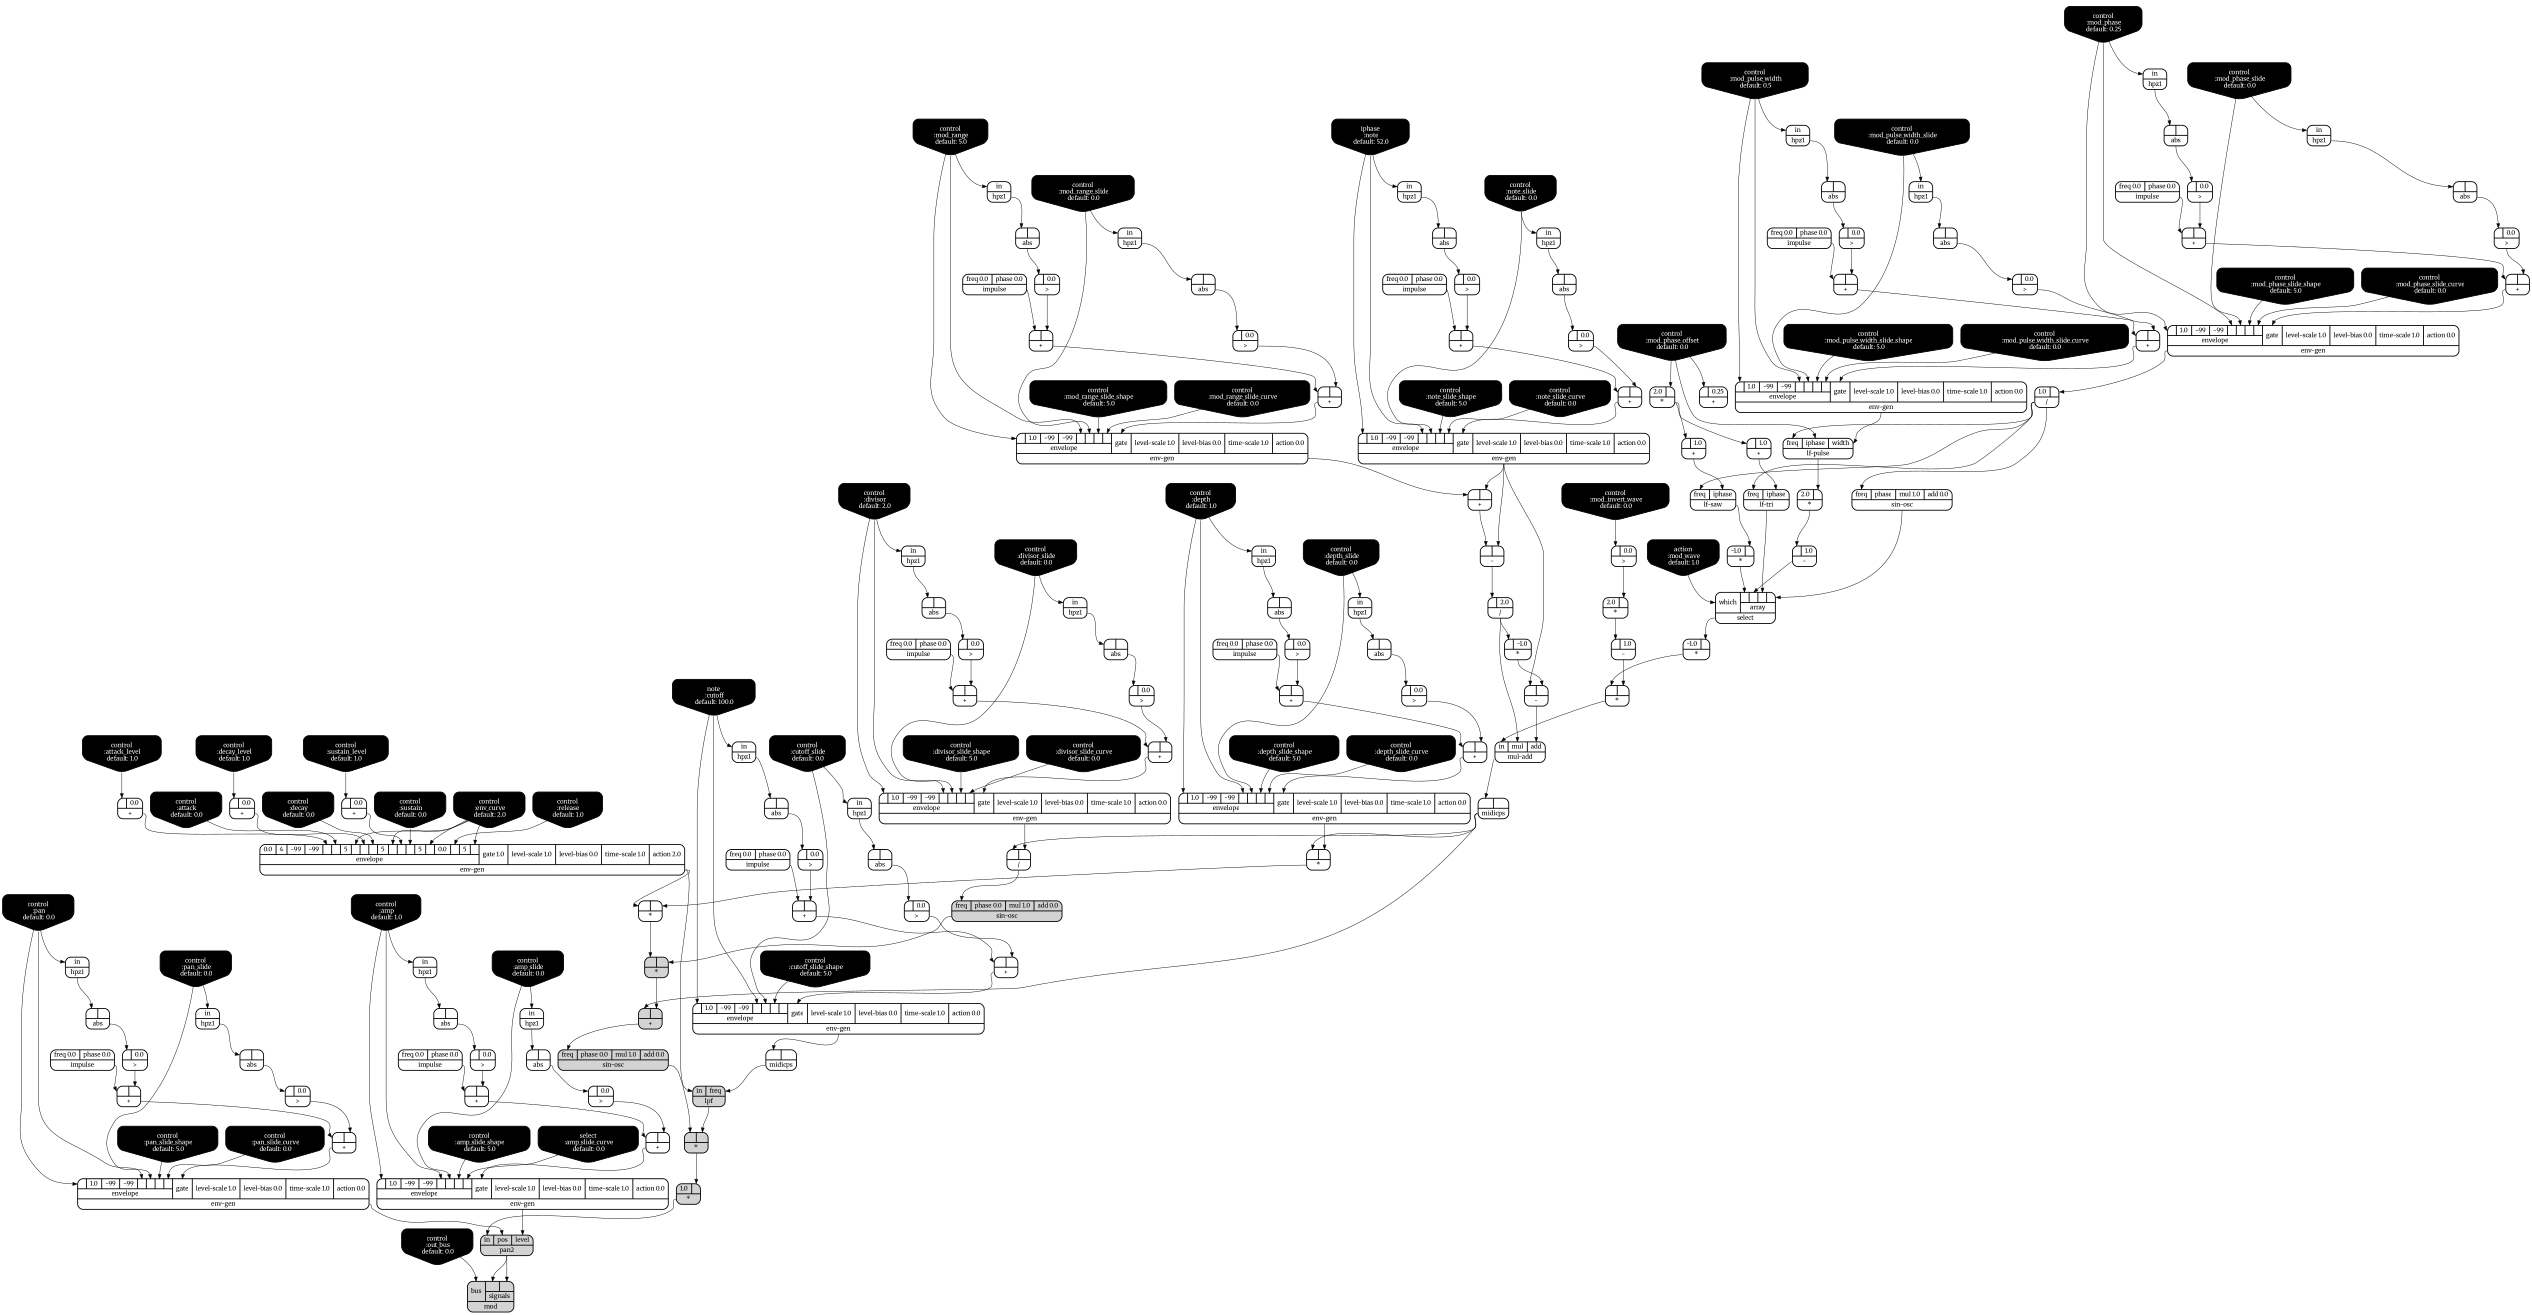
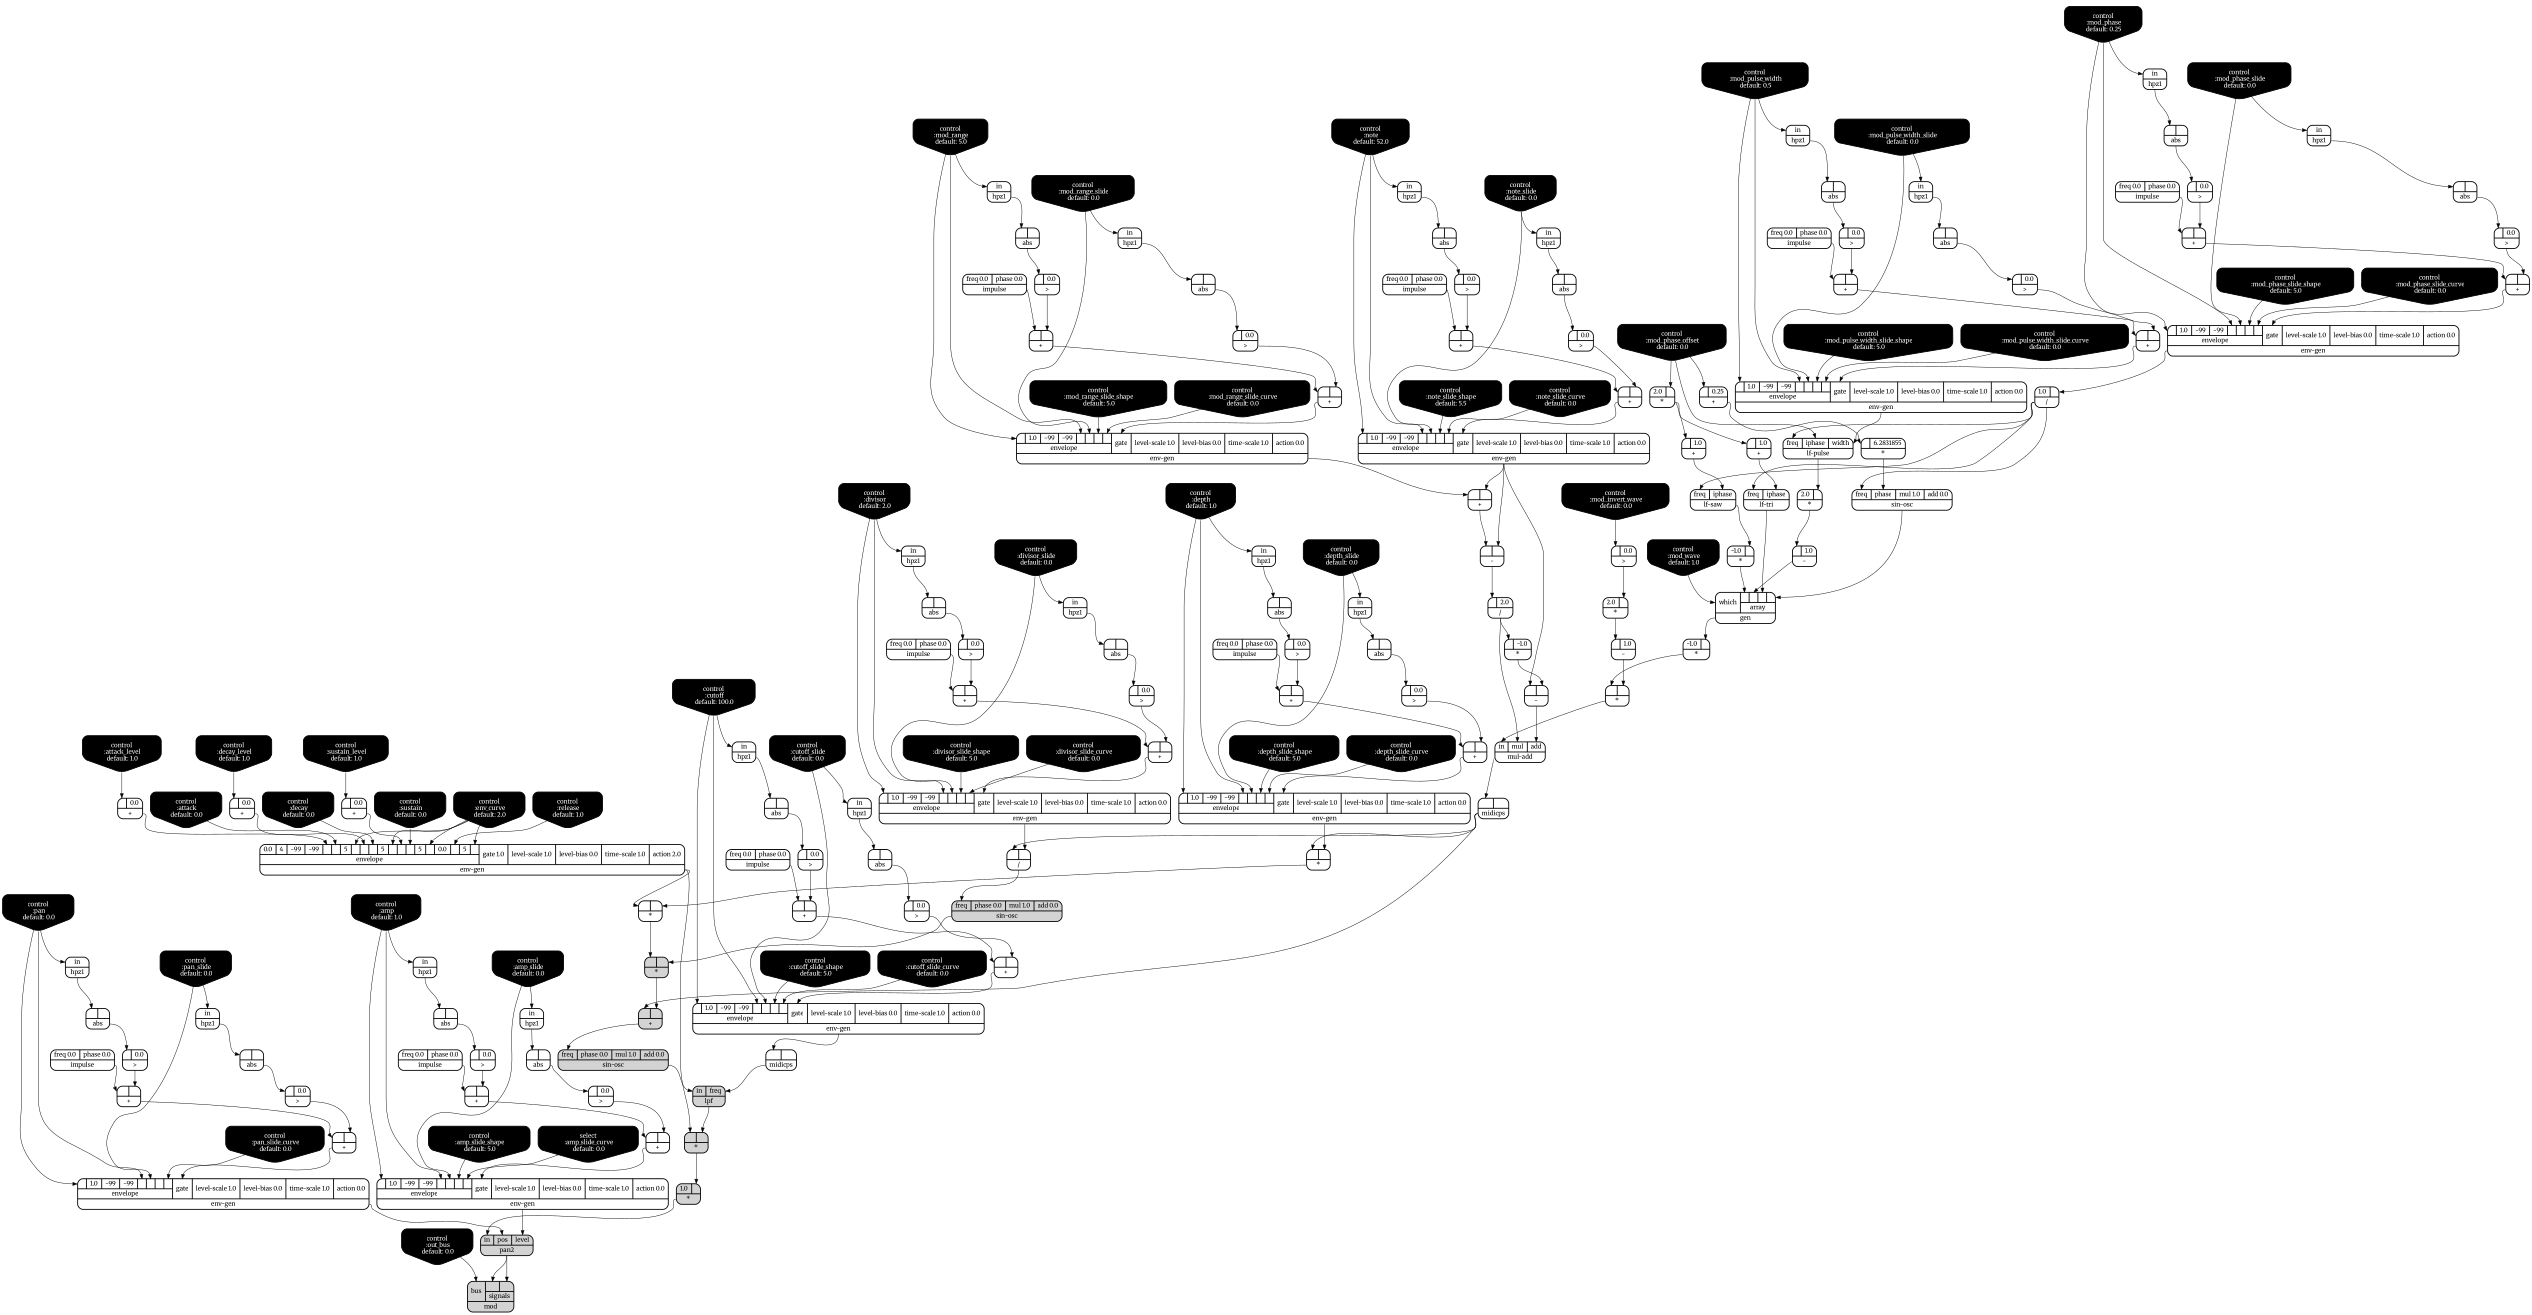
(1370, 136) -> (1370, 136)
(1451, 397) -> (1451, 397)
none -> (1883, 449)
(1683, 556) -> (1683, 556)
(1745, 618) -> (1745, 618)
(714, 696) -> (714, 696)
none -> (932, 967)
(168, 1143) -> none
